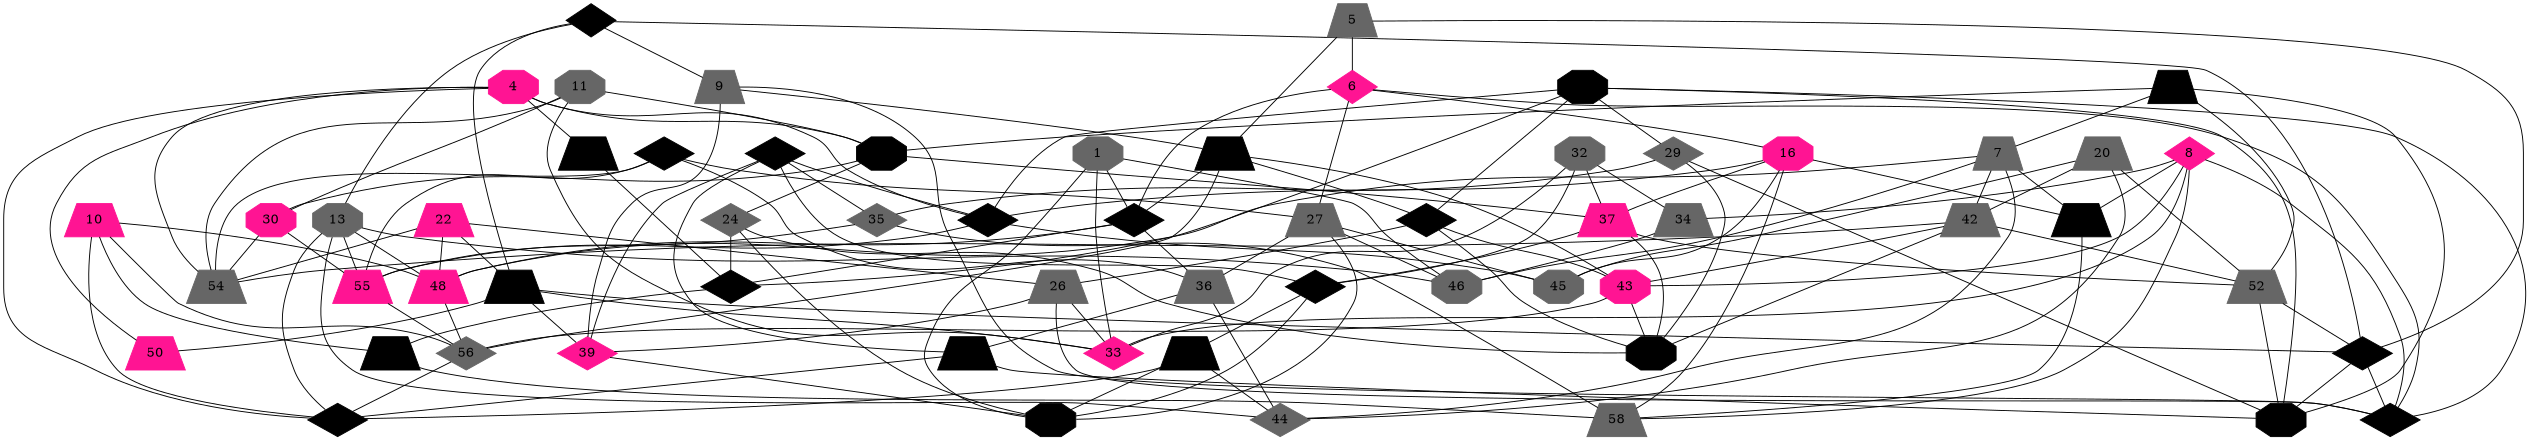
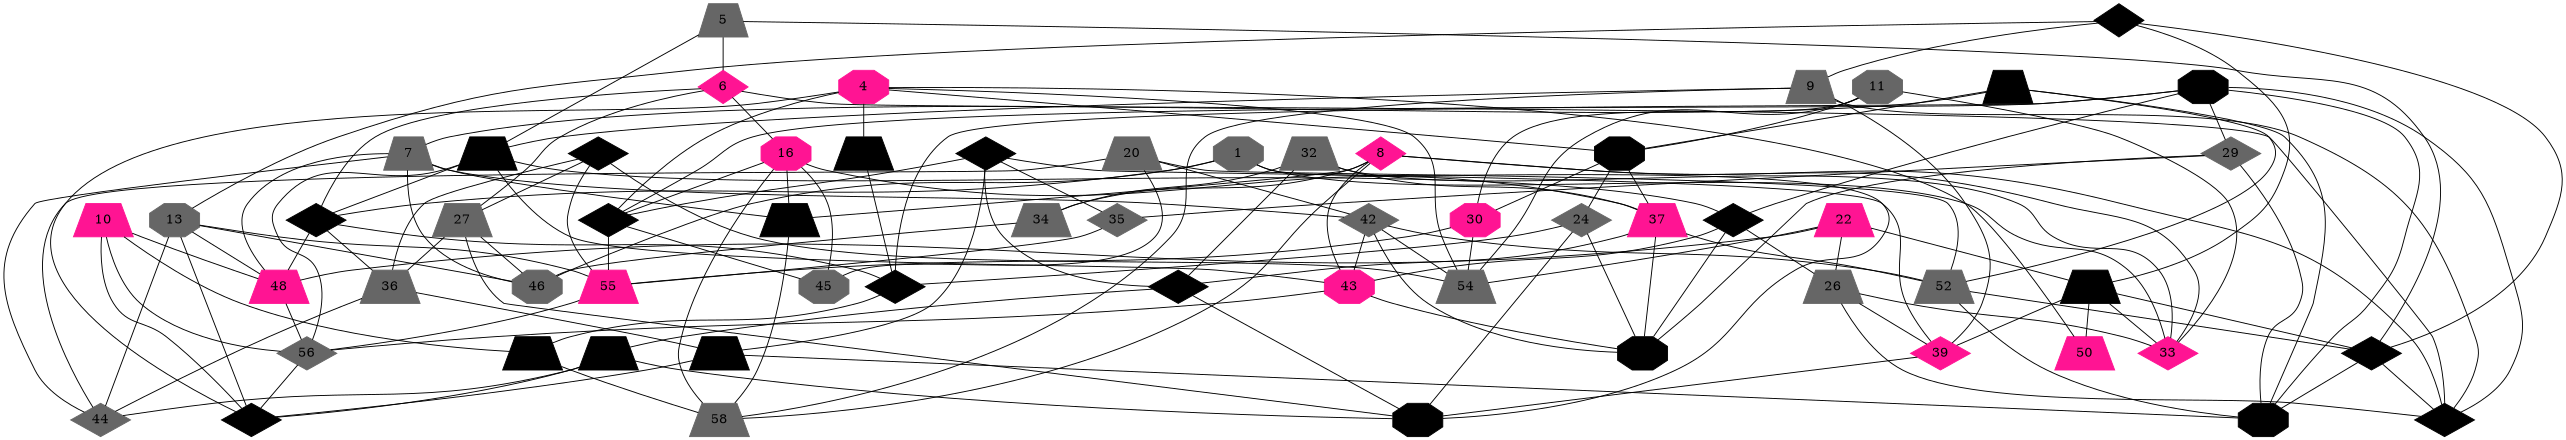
(1580, 154) -> (1310, 154)
(1970, 220) -> (1369, 220)
(1438, 254) -> none
(1320, 261) -> (1208, 136)
